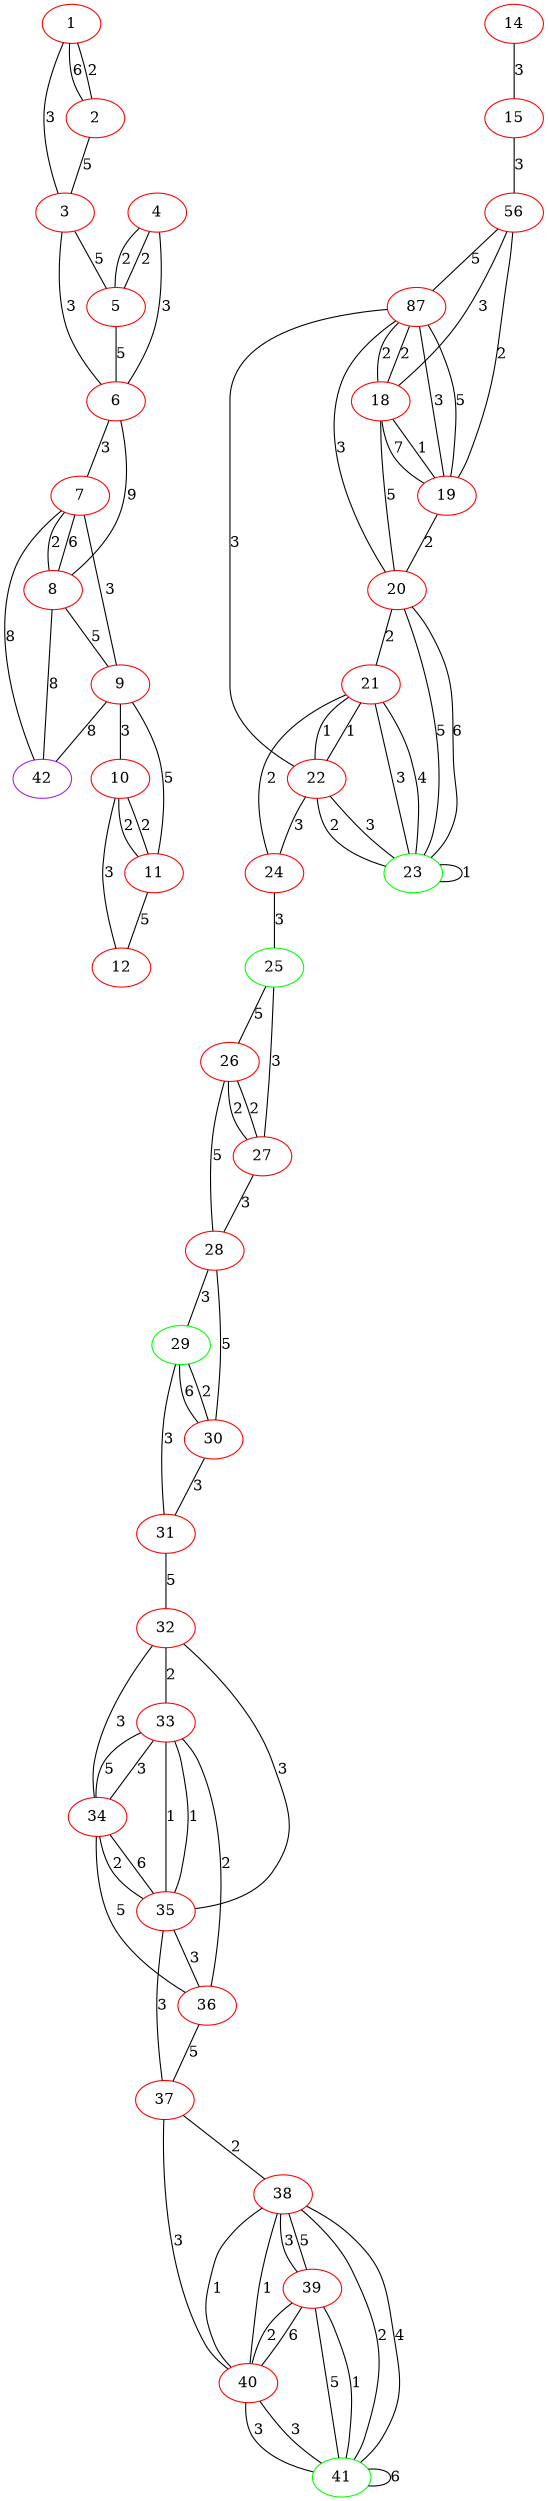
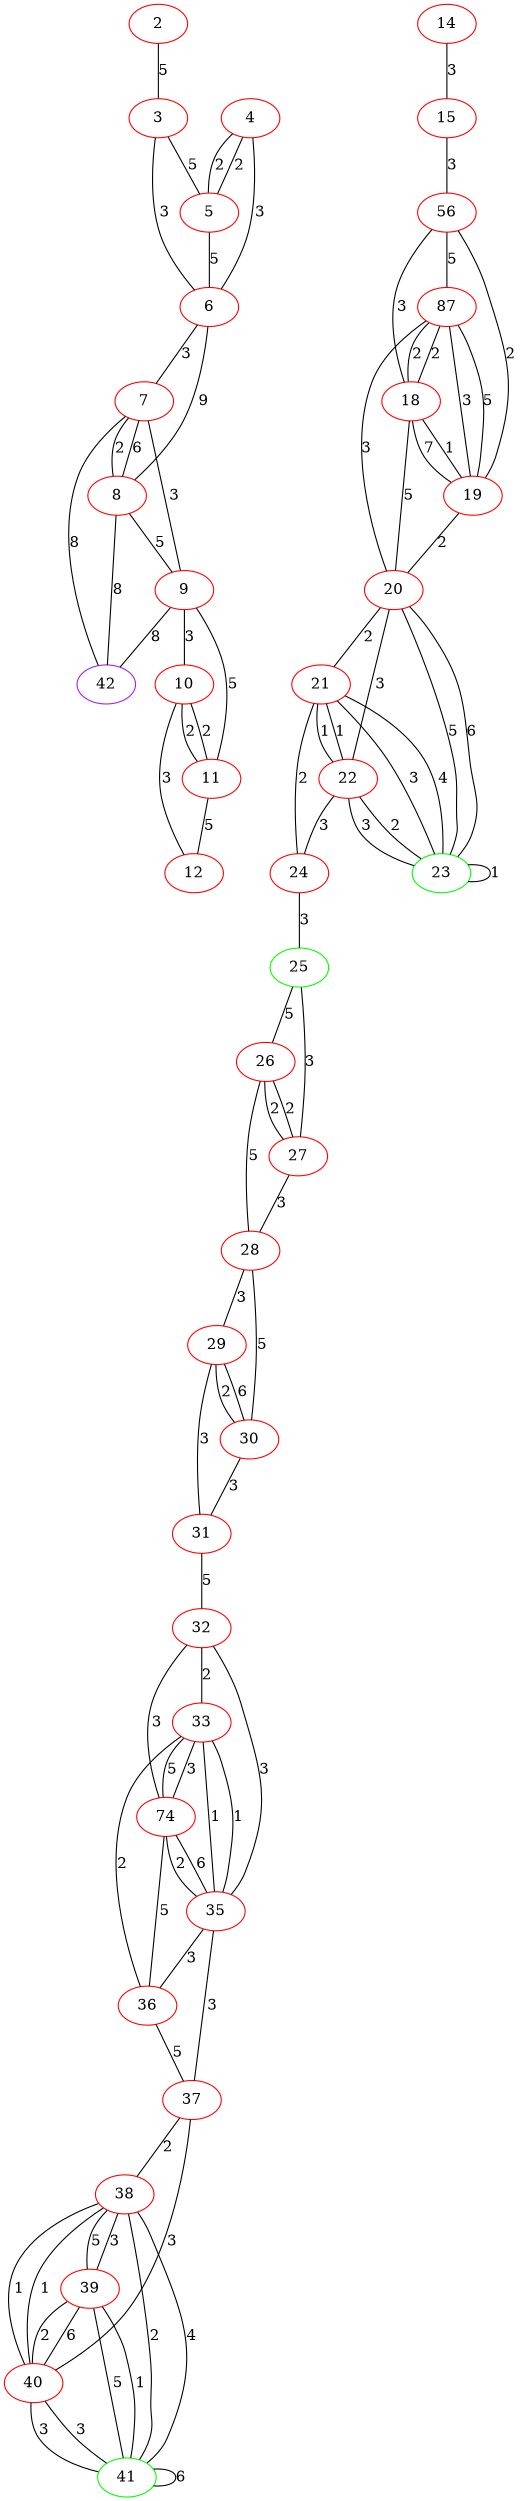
(72, 24) -> none
(230, 498) -> (371, 684)
(181, 1345) -> (217, 1345)
(98, 1817) -> (166, 1817)
